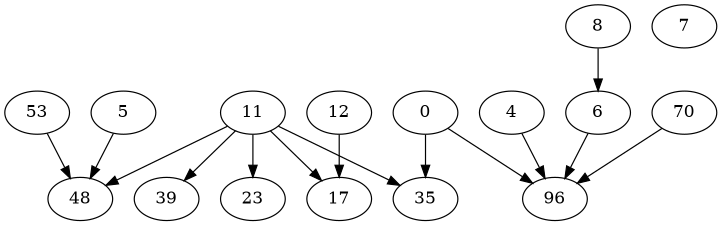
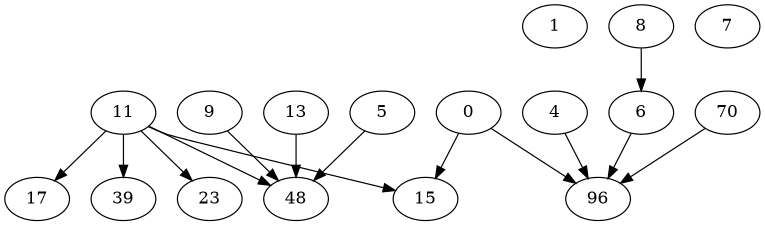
none -> (555, 26)
(37, 113) -> (296, 113)
none -> (210, 113)
(339, 113) -> none
(426, 199) -> (426, 199)
